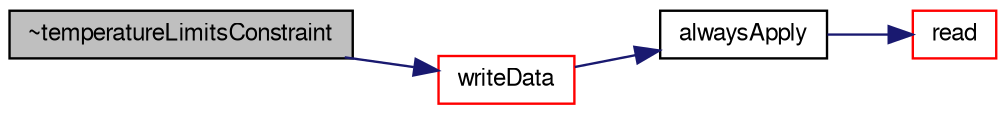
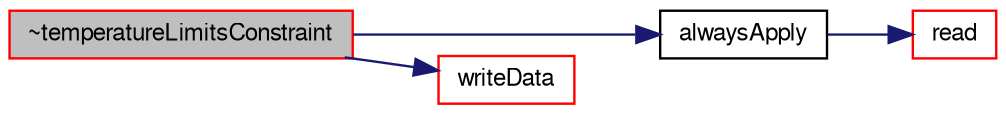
(181, 35) -> (181, 35)
(605, 61) -> (494, 35)
